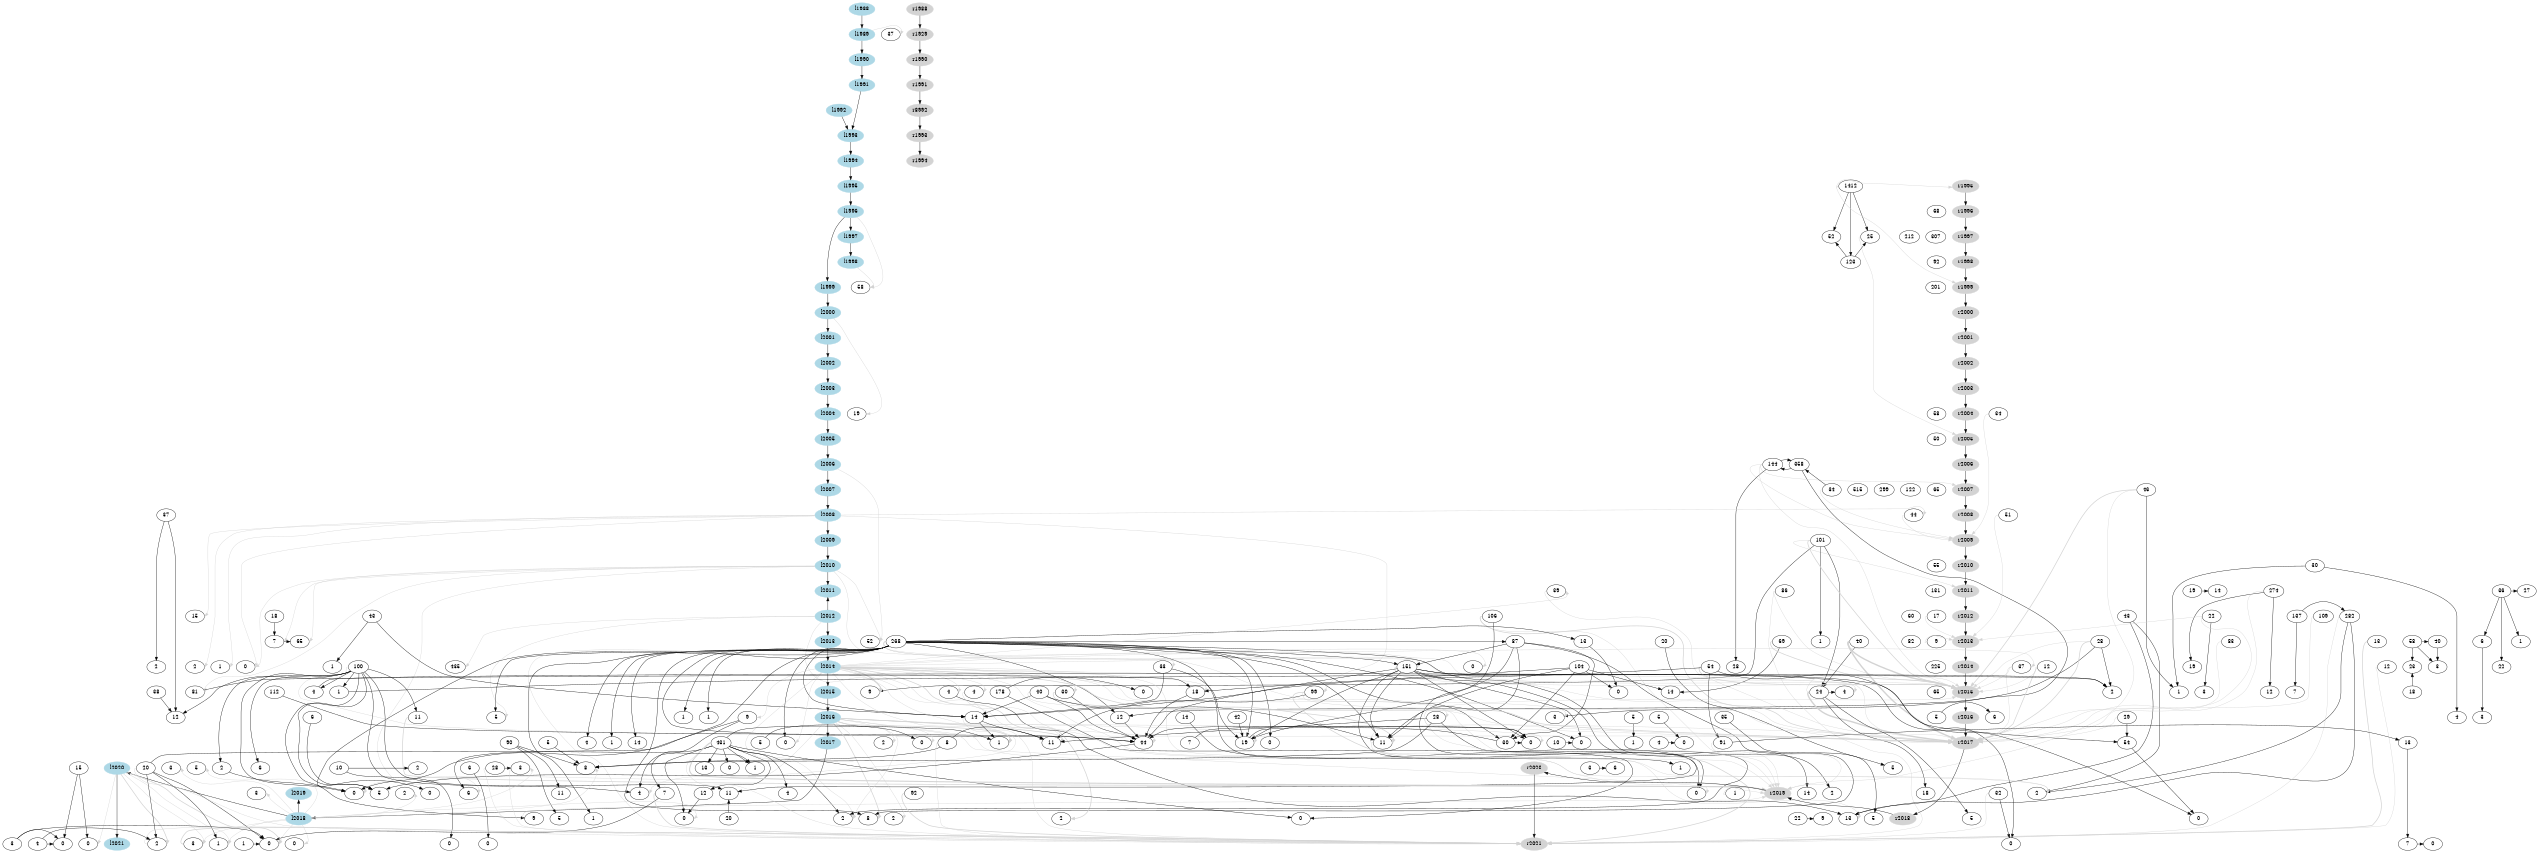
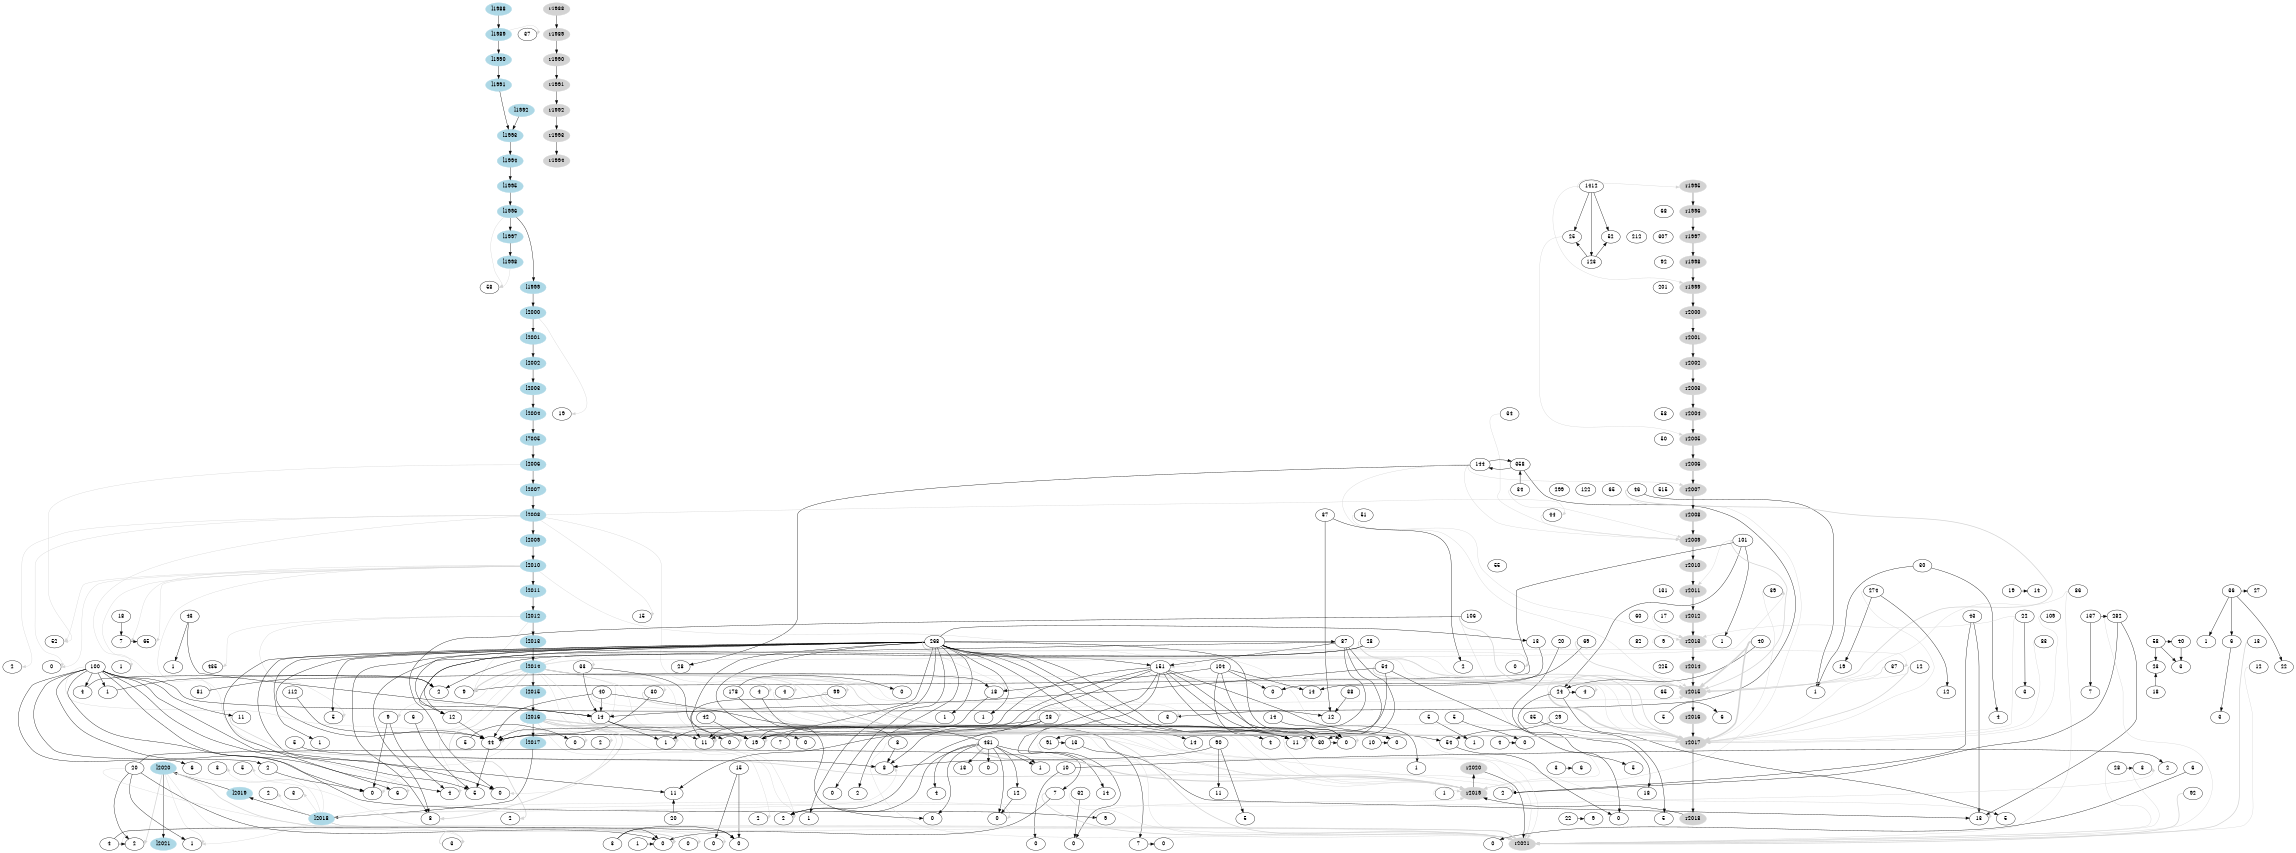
(920, 34) -> (557, 34)
(920, 110) -> (557, 110)
(828, 439) -> (533, 439)
(828, 605) -> (533, 602)
(208, 796) -> (203, 782)
